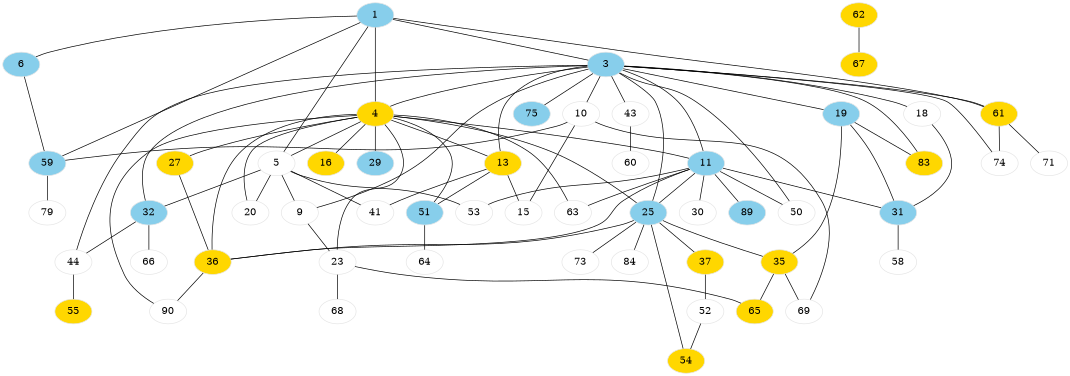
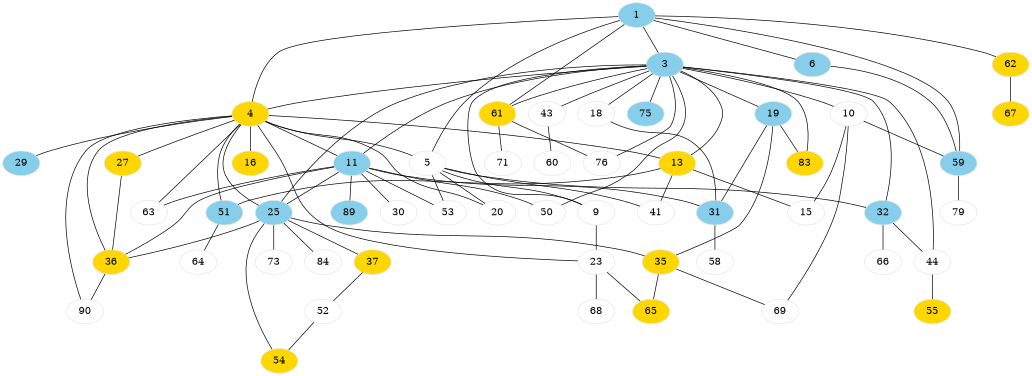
none -> (827, 26)
(1000, 163) -> (602, 163)
